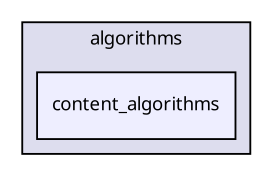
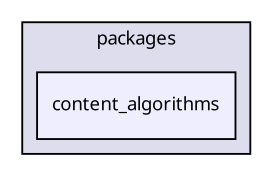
(136, 40) -> (136, 40)
